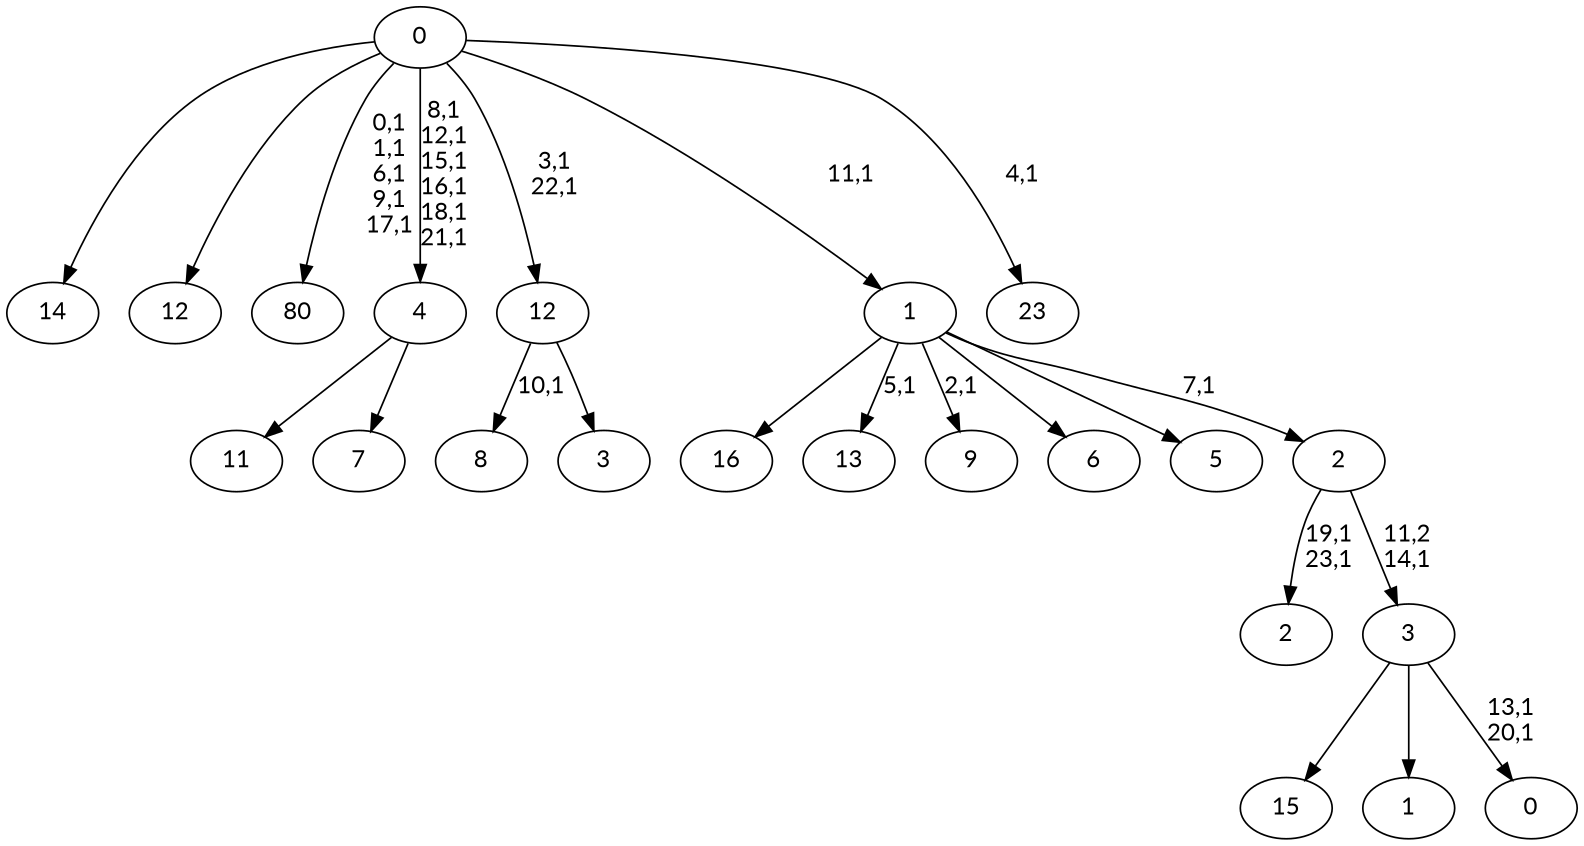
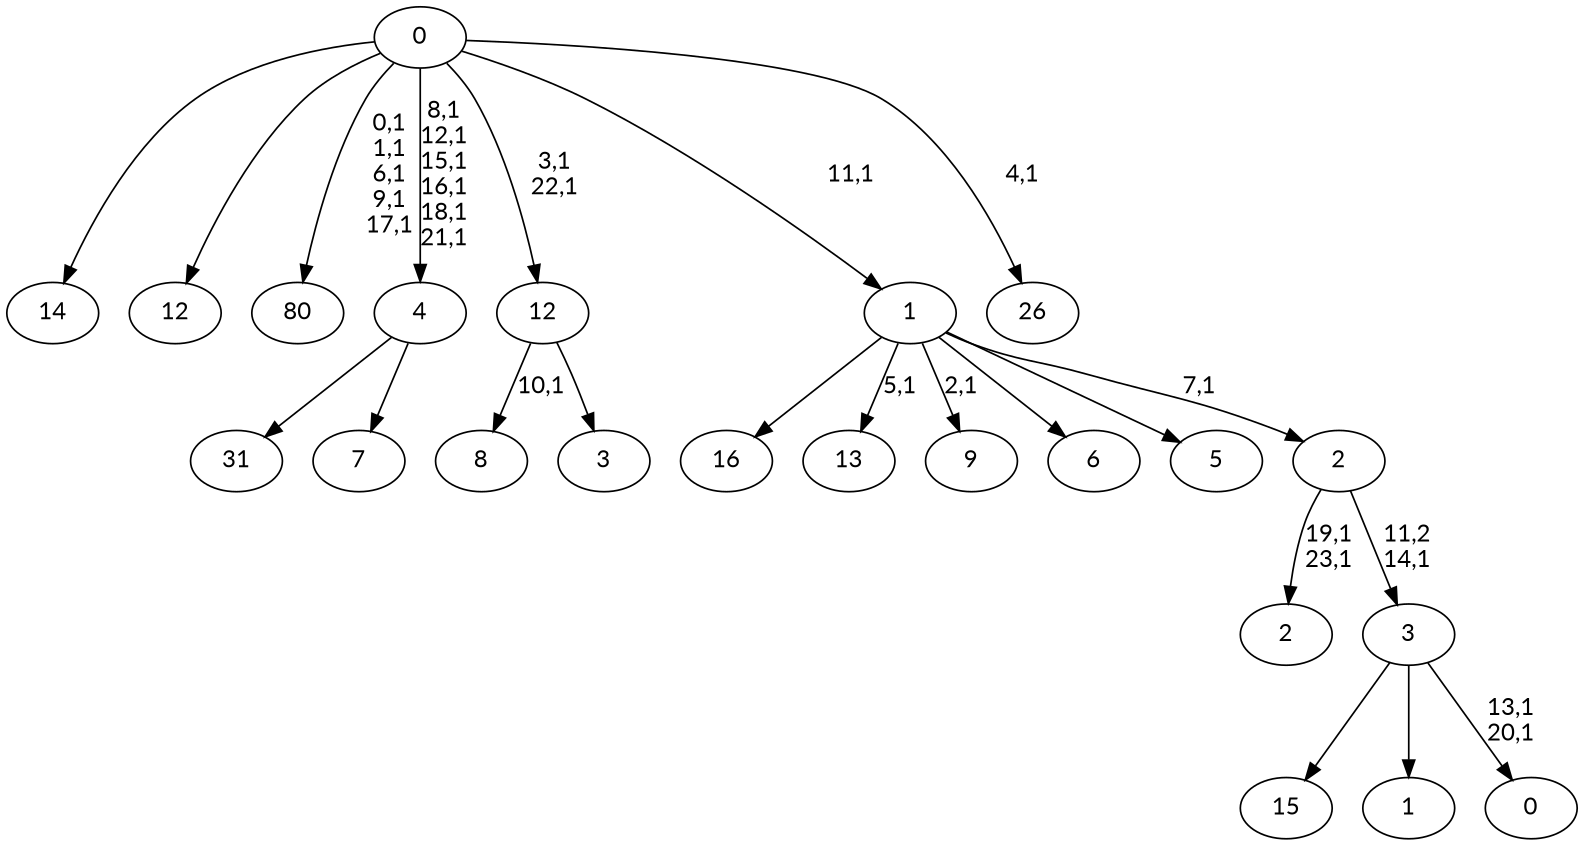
(1033, 313) -> (1033, 313)
(236, 461) -> (236, 461)
